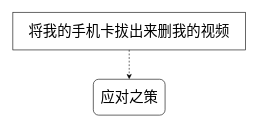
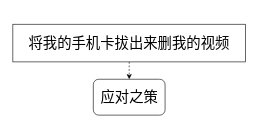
(129, 31) -> (129, 43)
